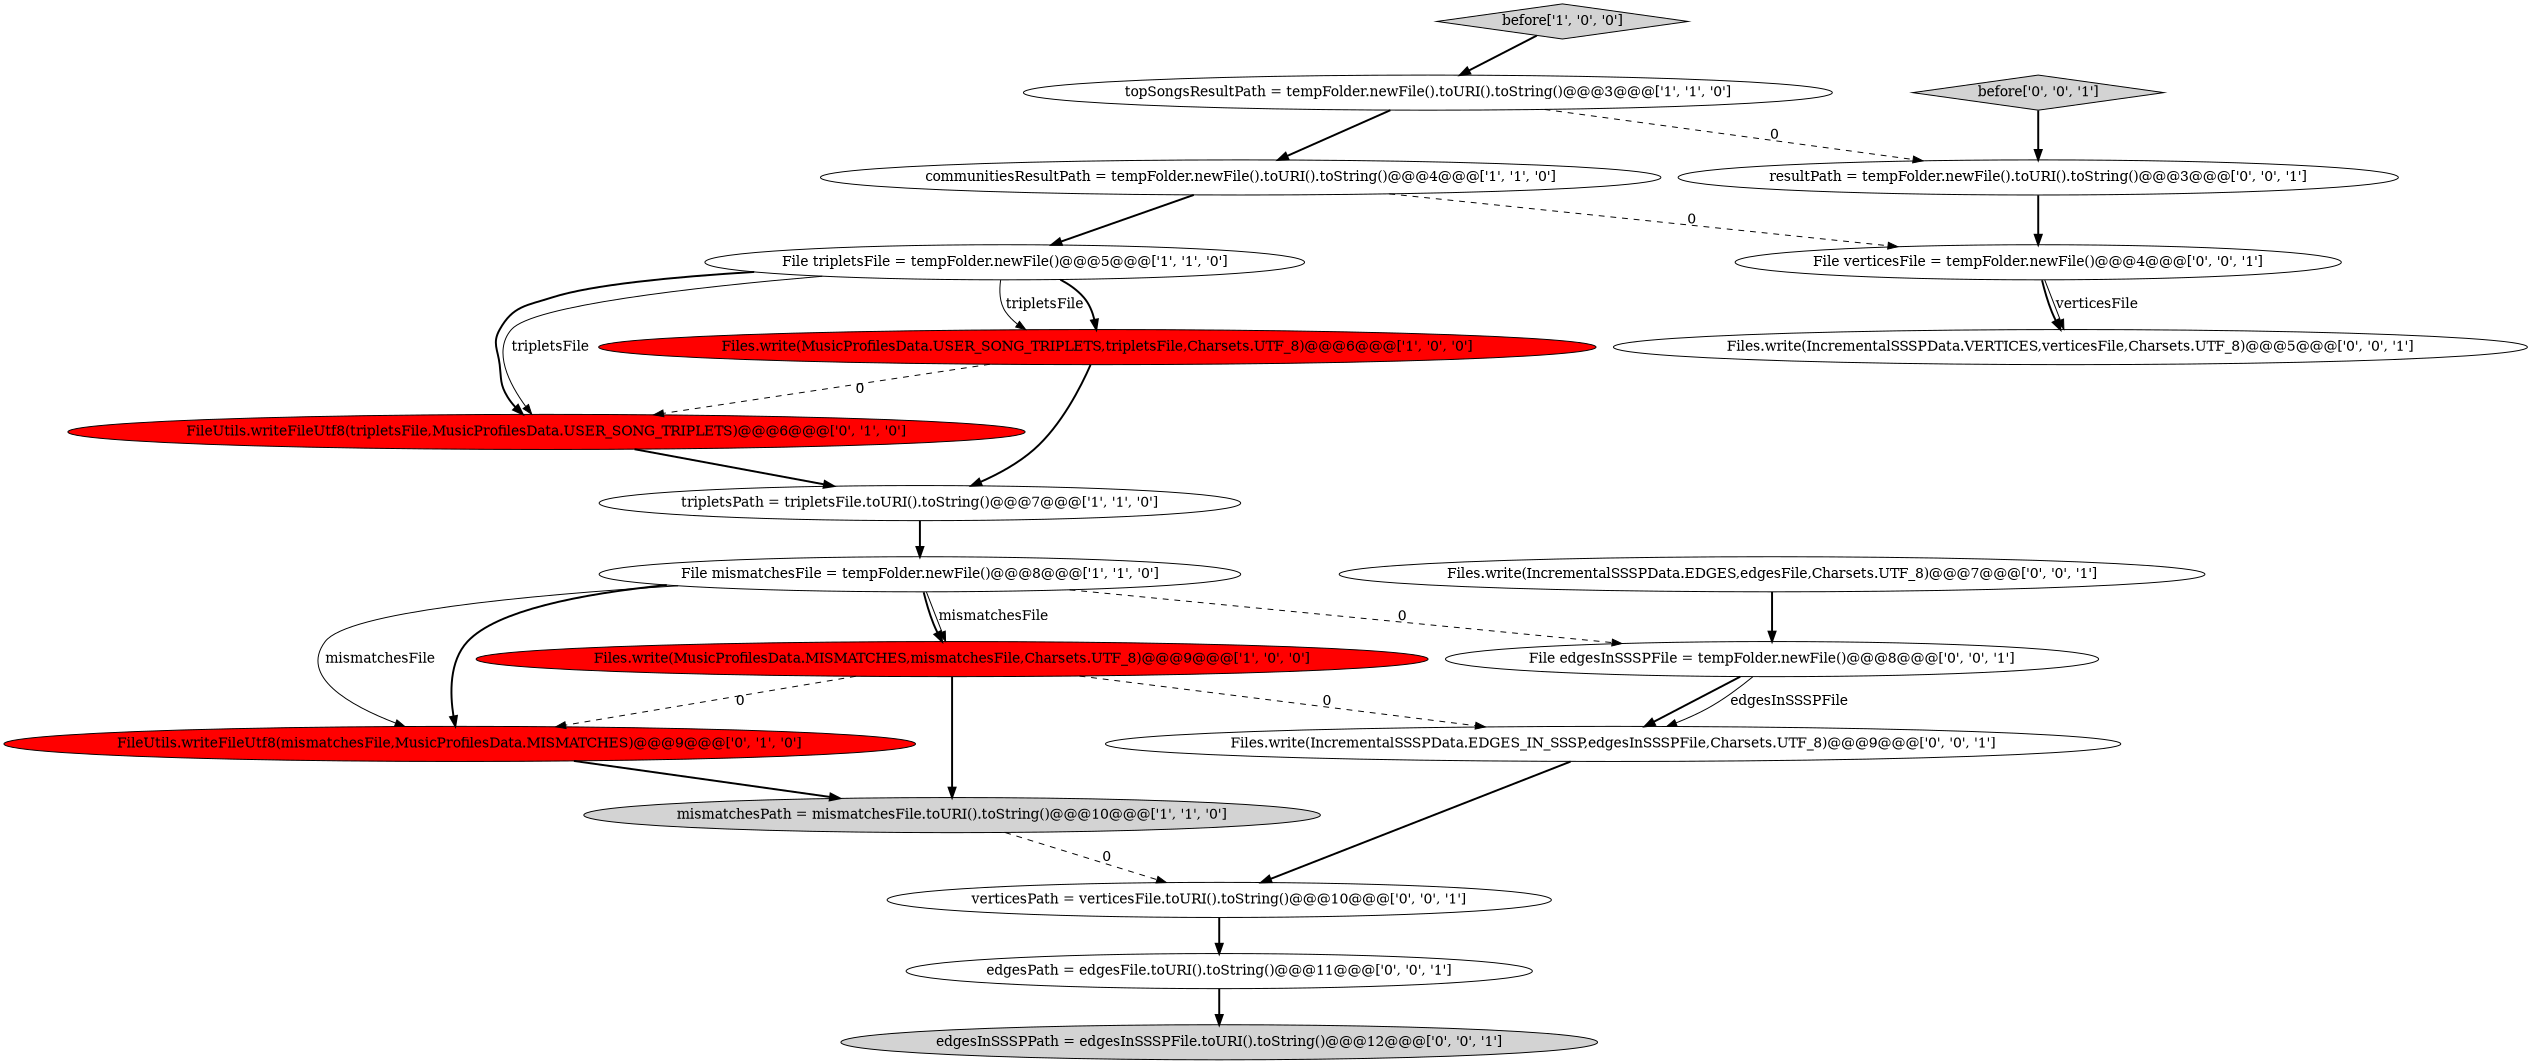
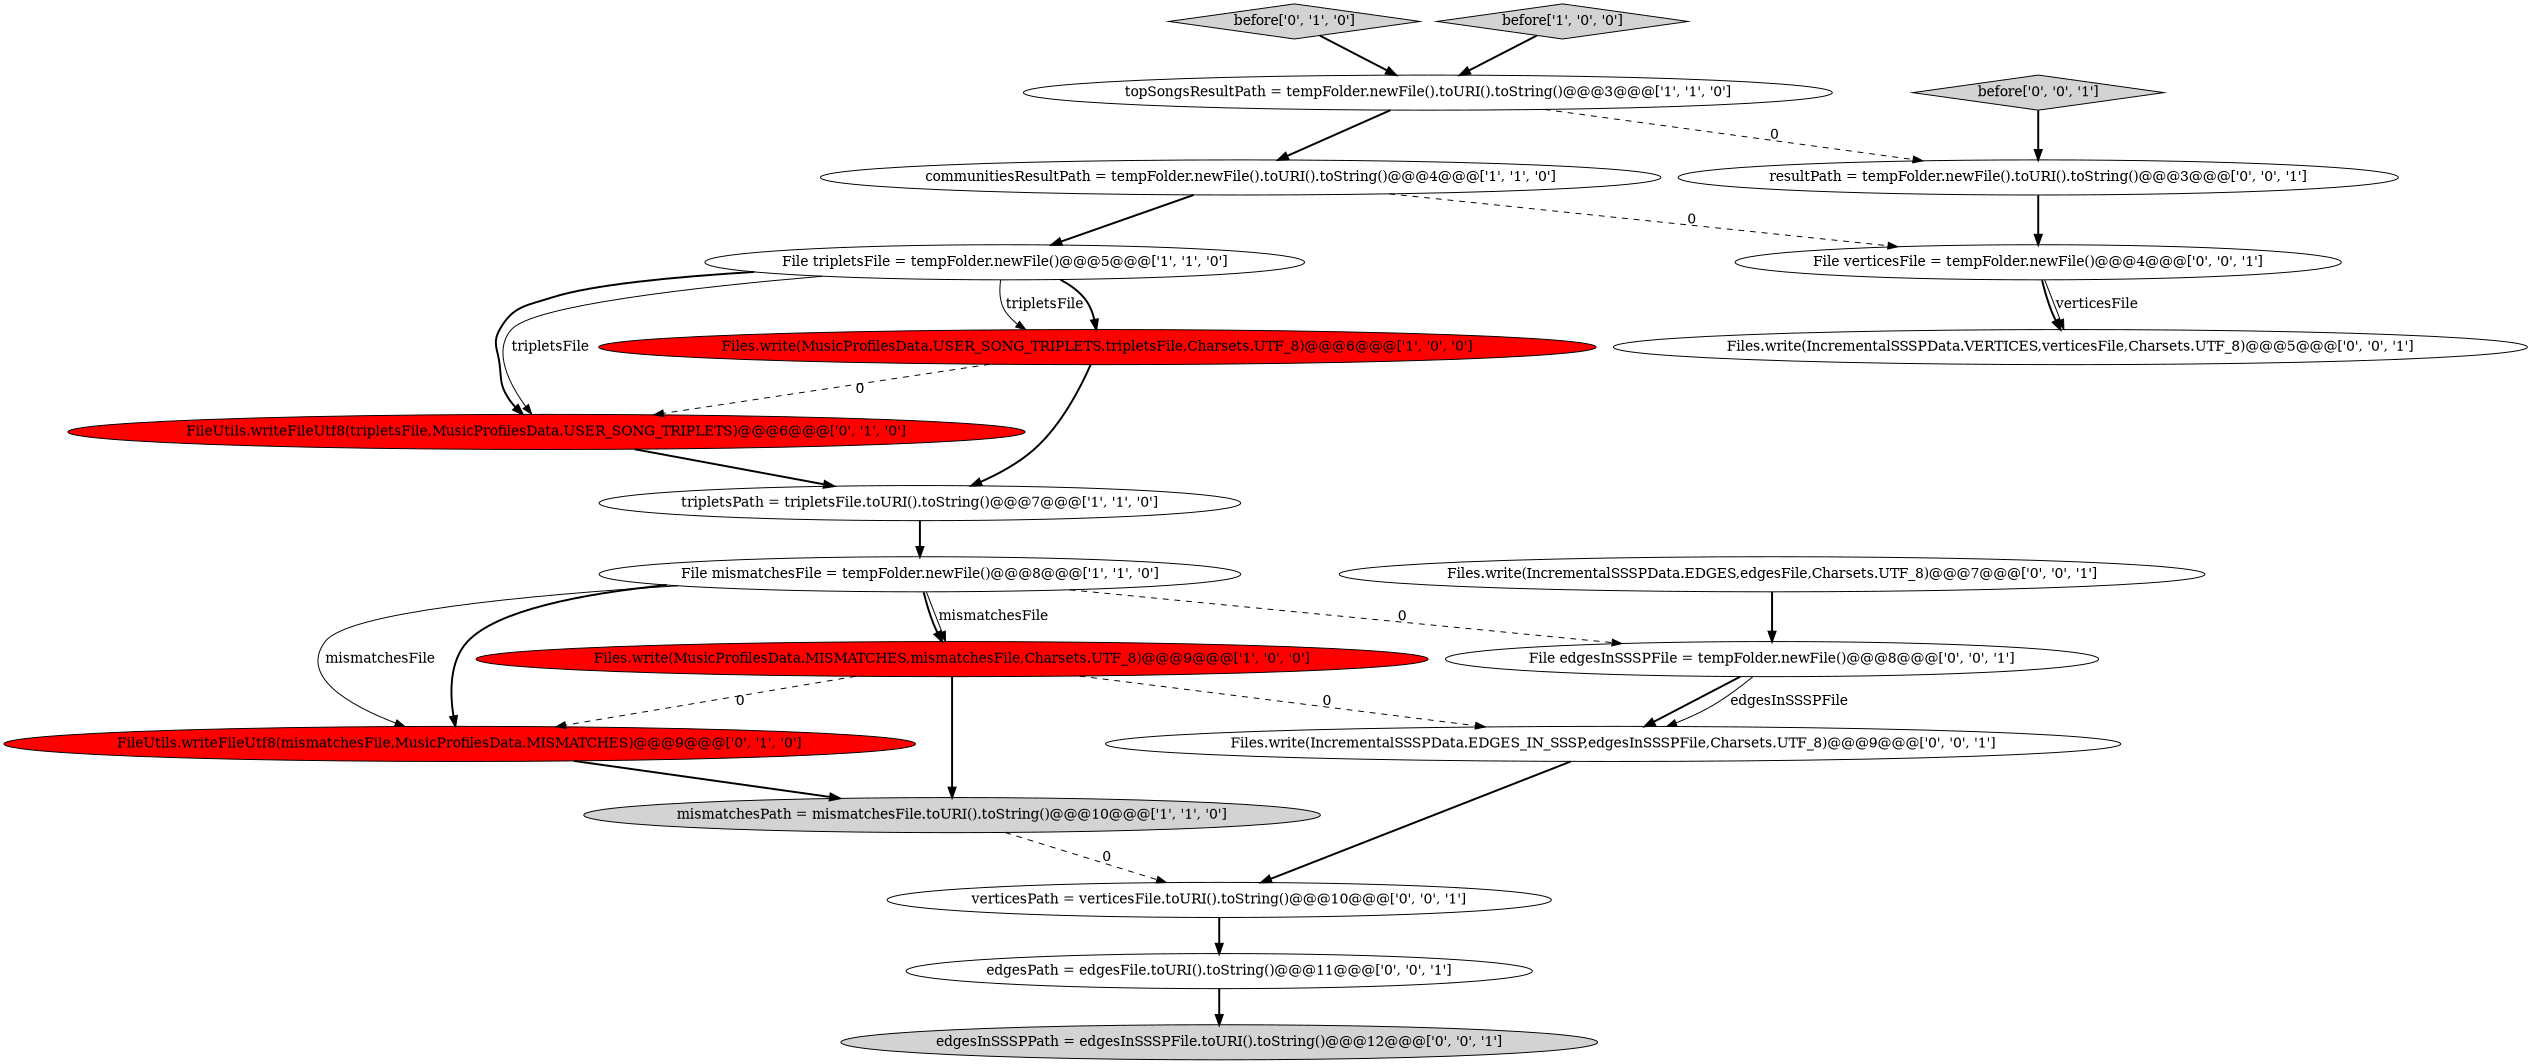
none -> (1294, 21)
